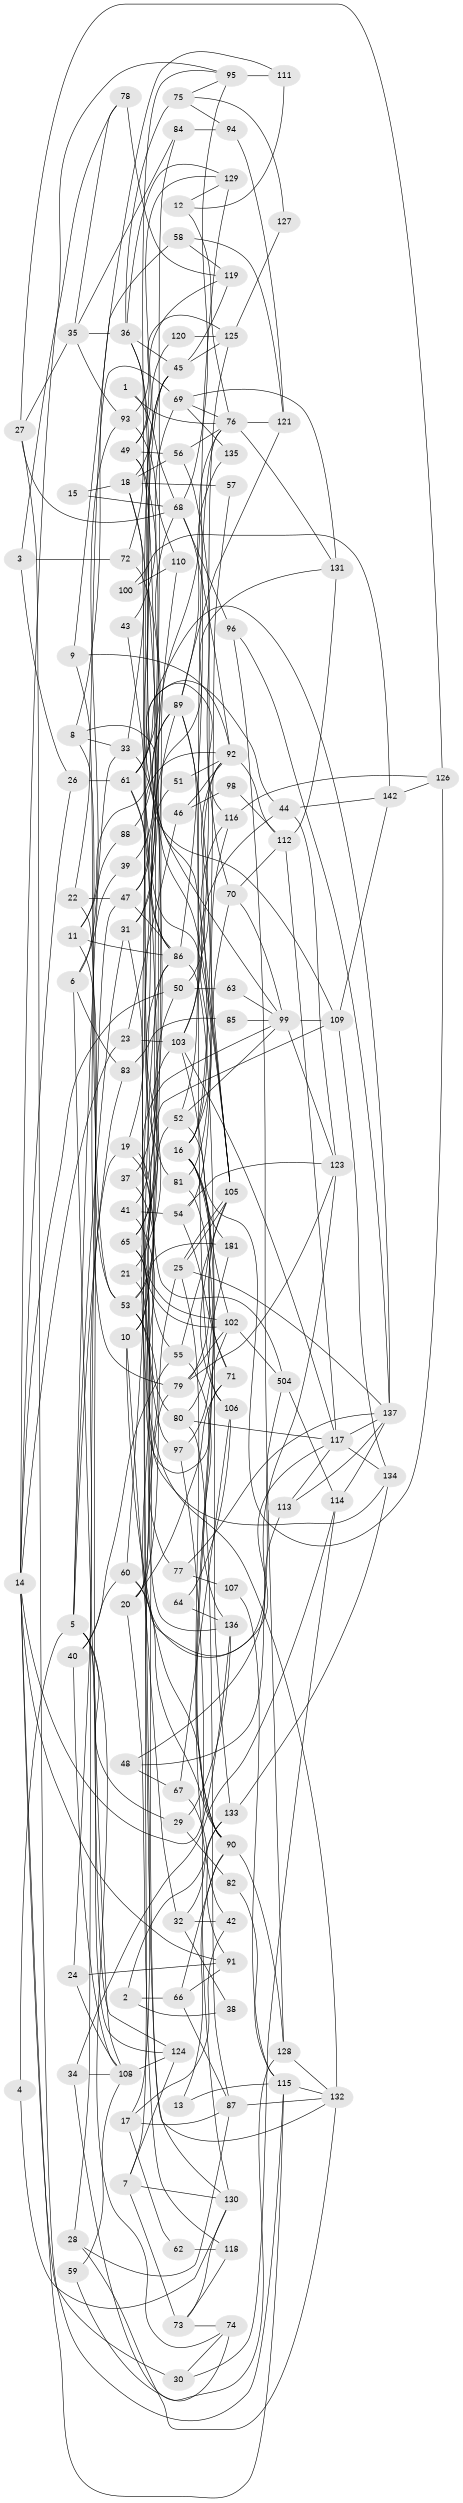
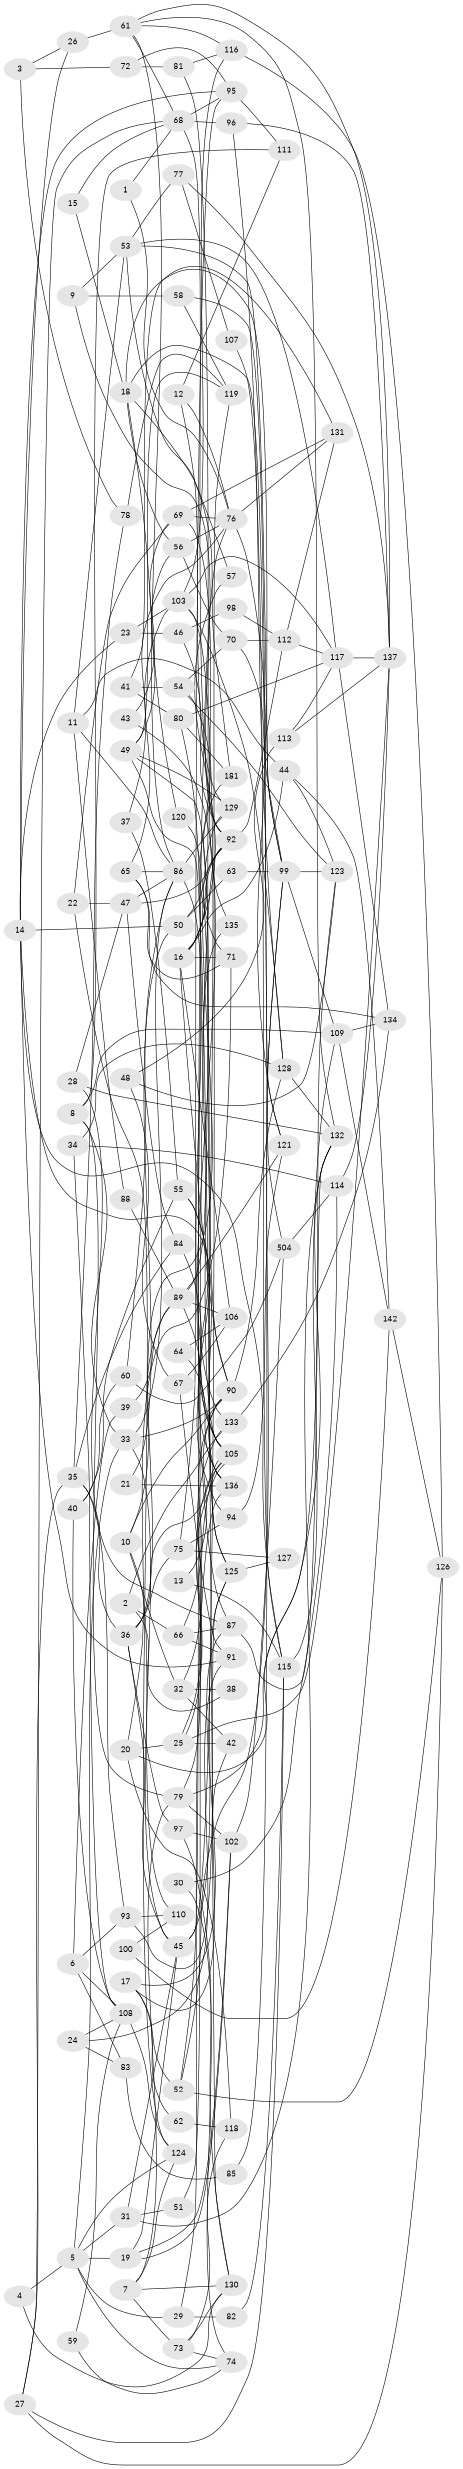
(205, 1183) -> (252, 783)
(165, 1713) -> (180, 1426)
(36, 2012) -> none
